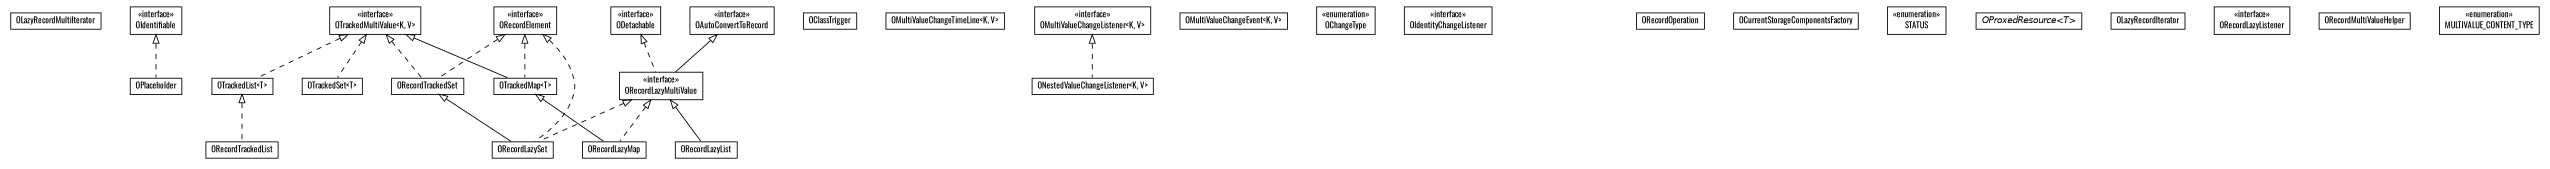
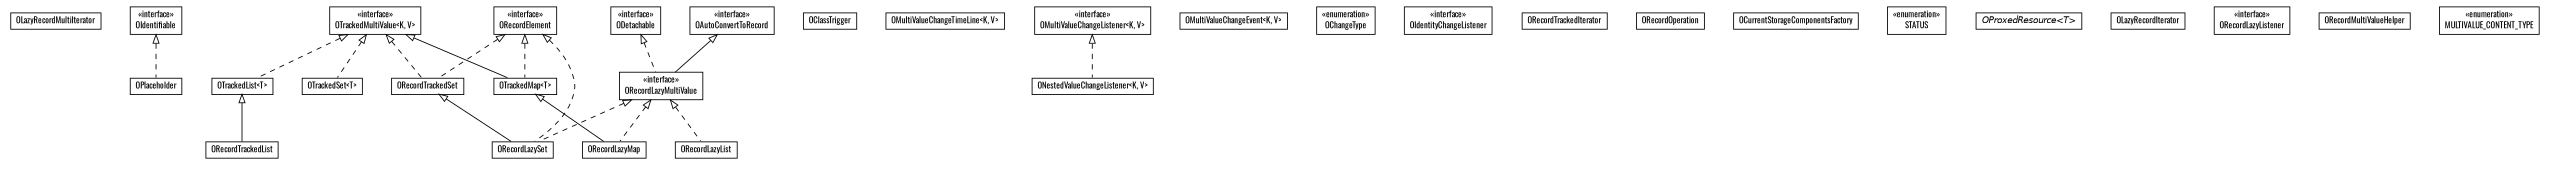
none -> (1564, 21)
(242, 122) -> (242, 122)
(688, 124) -> (688, 124)
